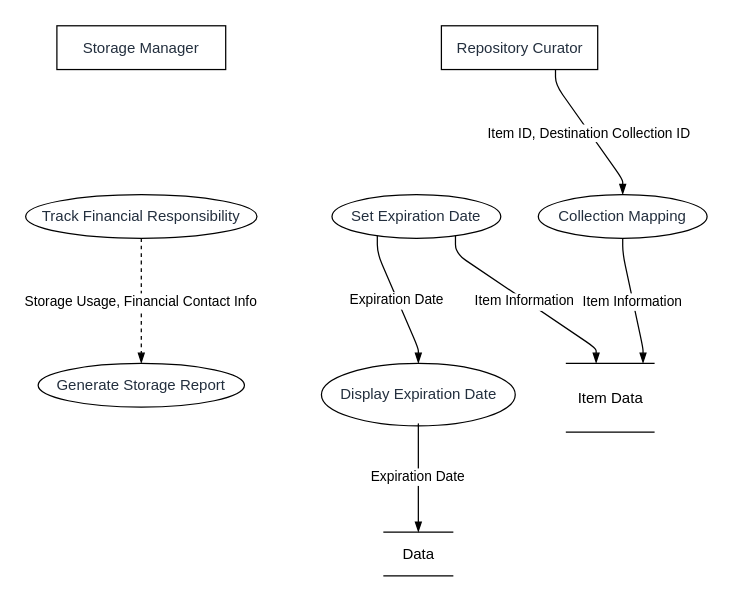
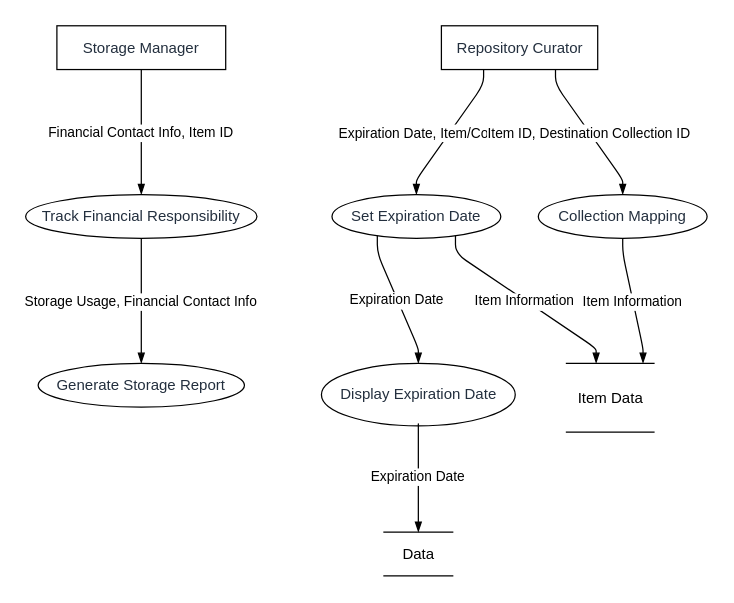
none -> (141, 128)
none -> (452, 129)
(141, 269) -> (141, 269)
